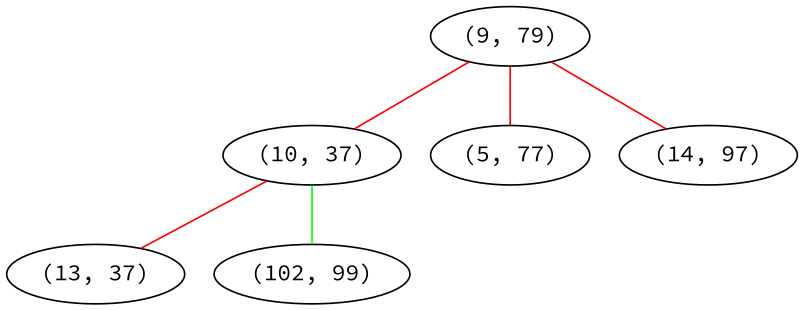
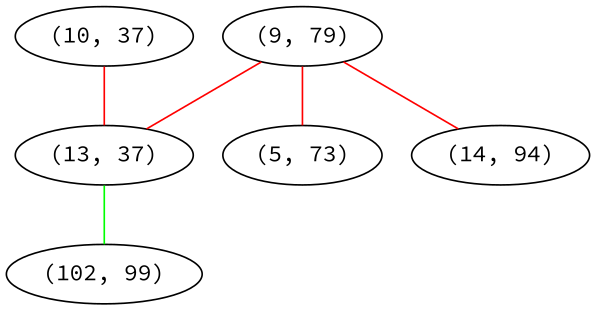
(412, 95) -> (204, 95)
(510, 155) -> (302, 155)
(708, 155) -> (501, 155)
(312, 215) -> (104, 215)
